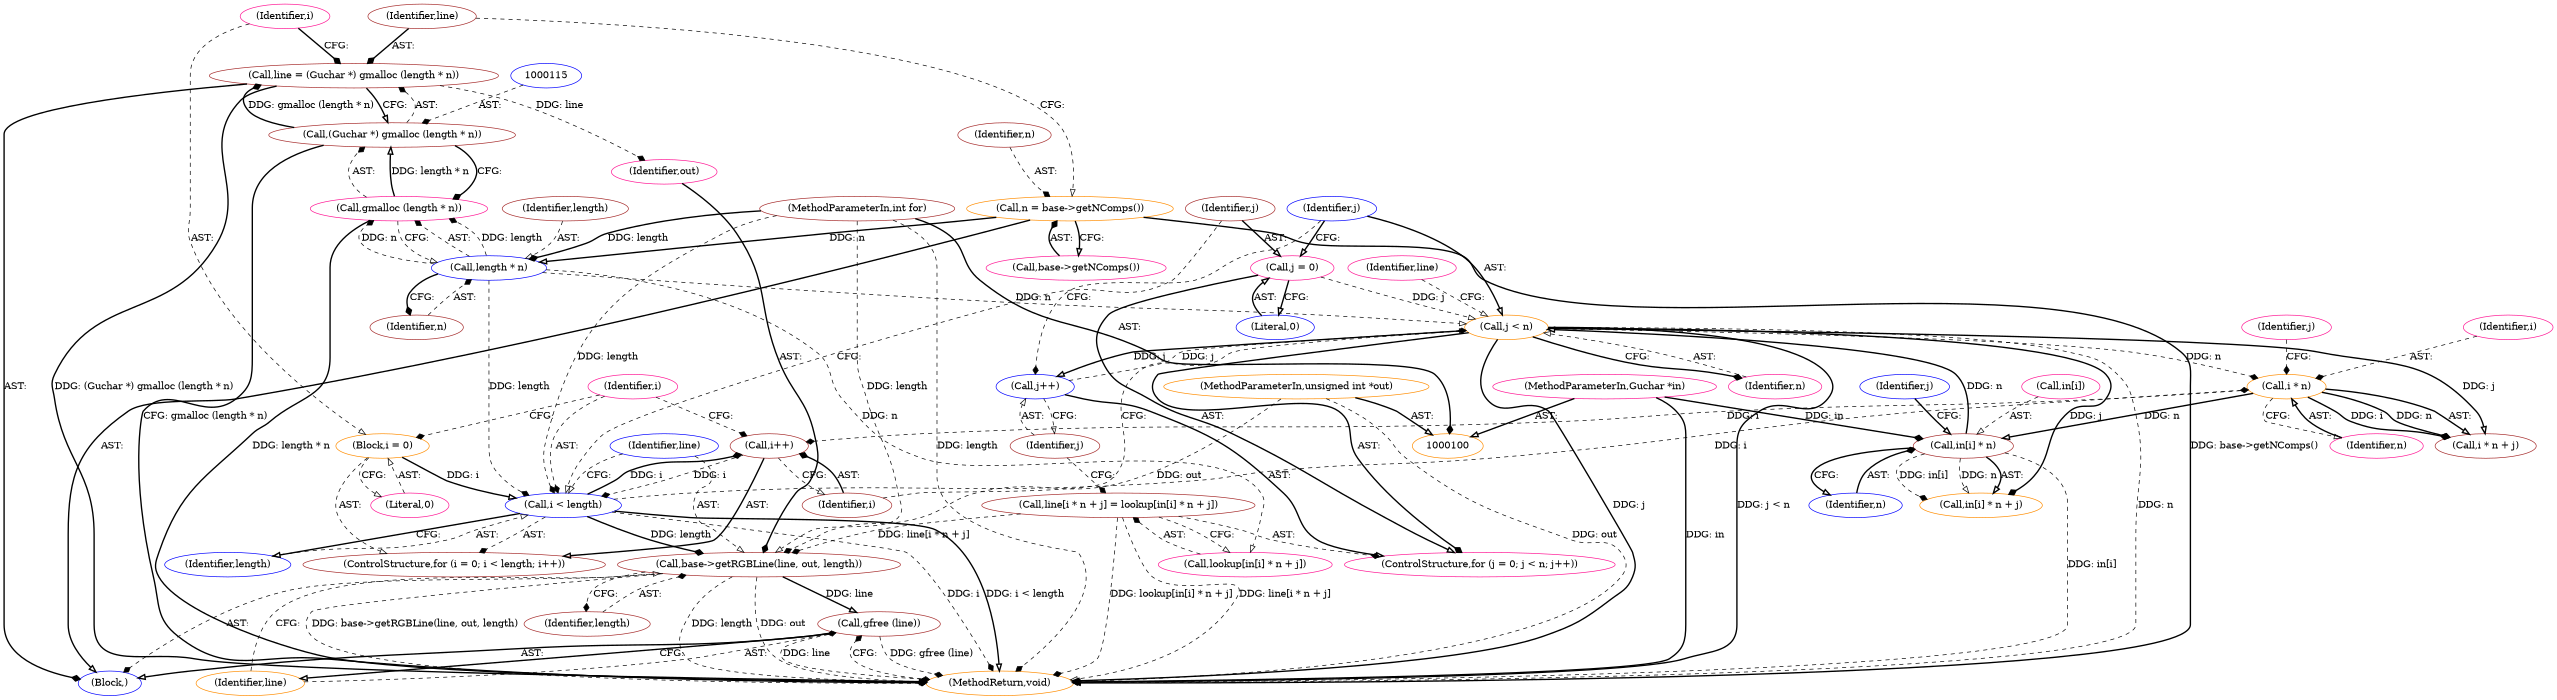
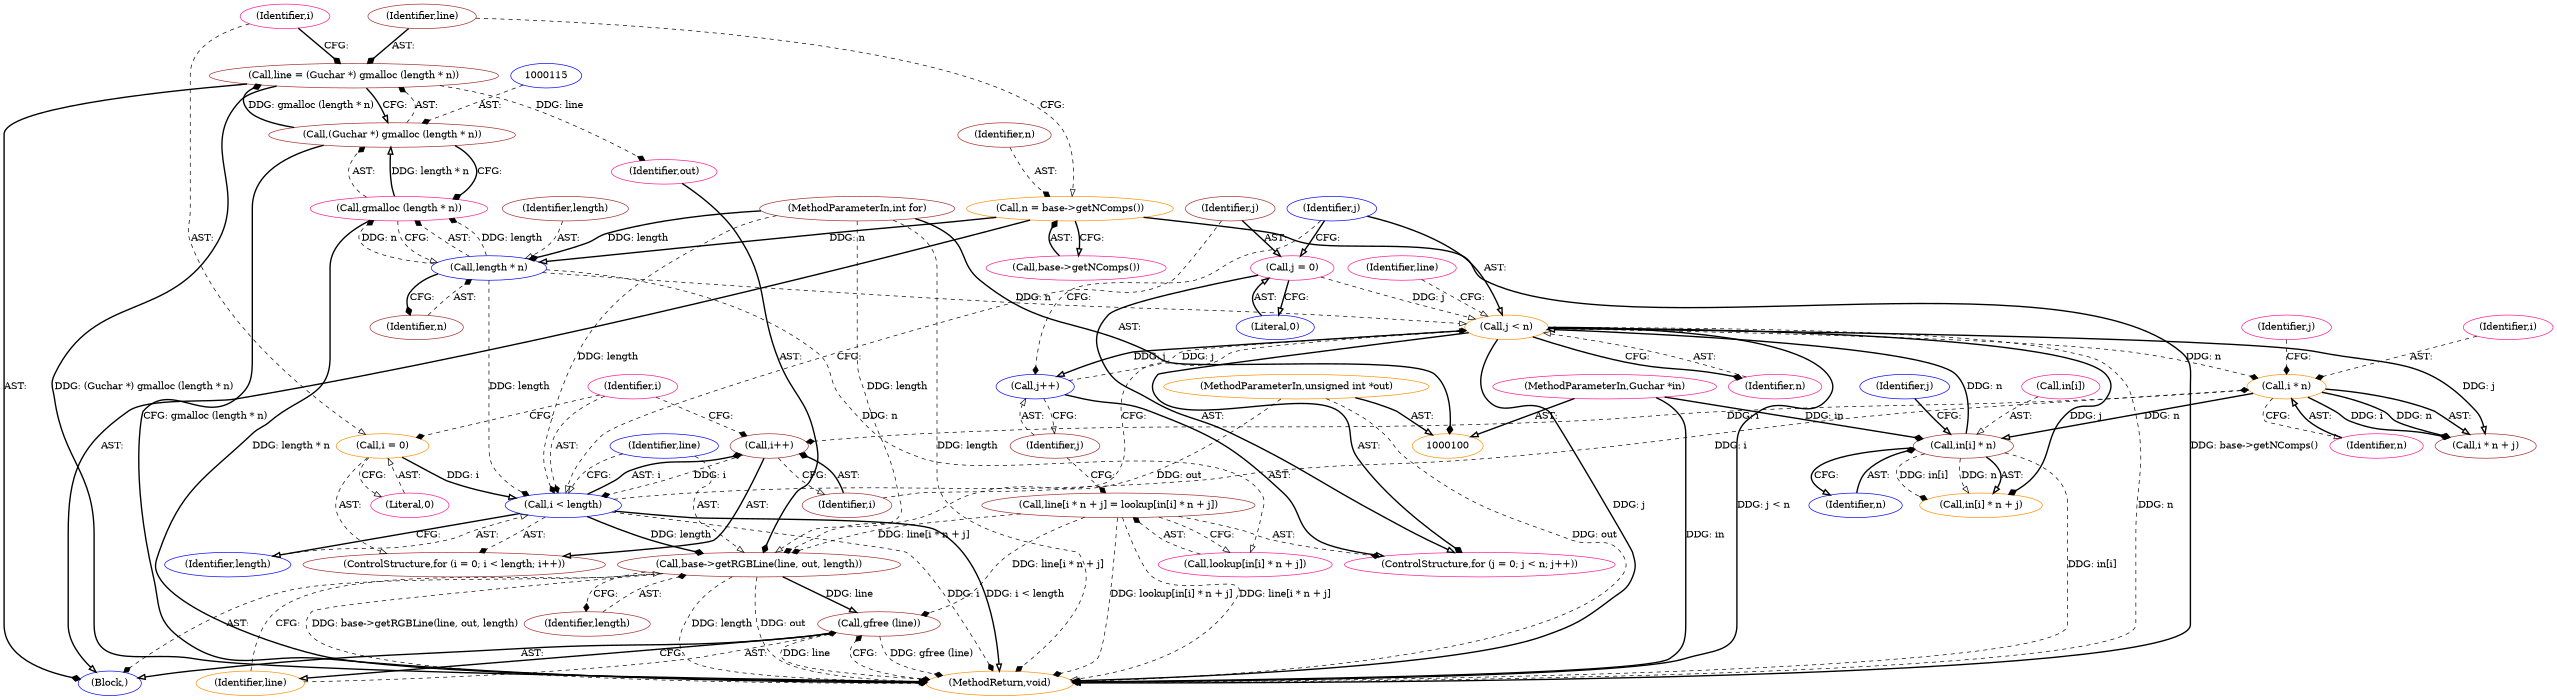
(383, 446) -> (383, 446)
(646, 476) -> (646, 476)
none -> (1003, 559)
